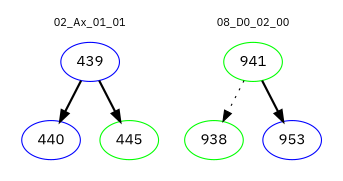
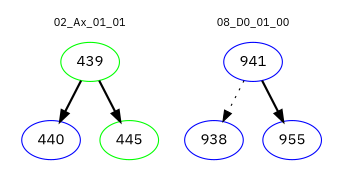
(253, 23) -> (253, 23)
(90, 62) -> (90, 62)
(253, 62) -> (253, 62)
(214, 140) -> (214, 140)
(292, 140) -> (292, 140)
